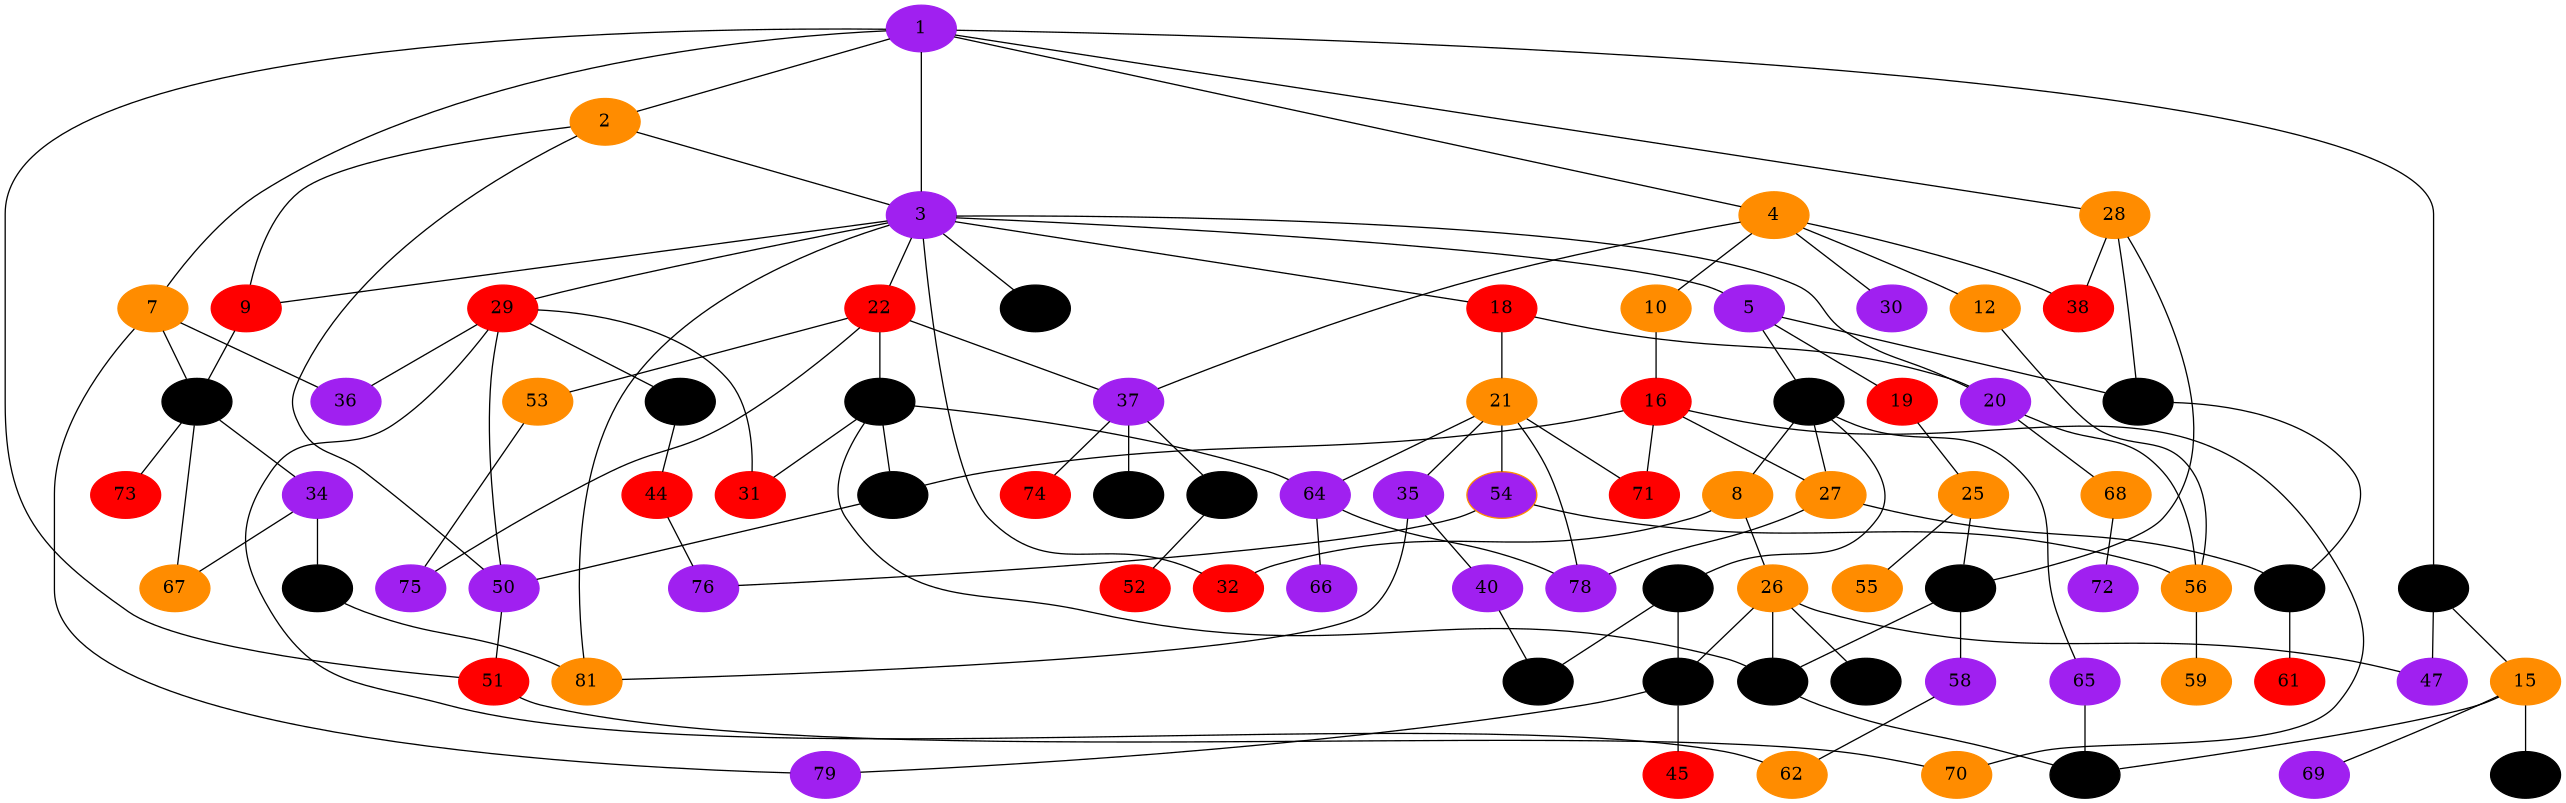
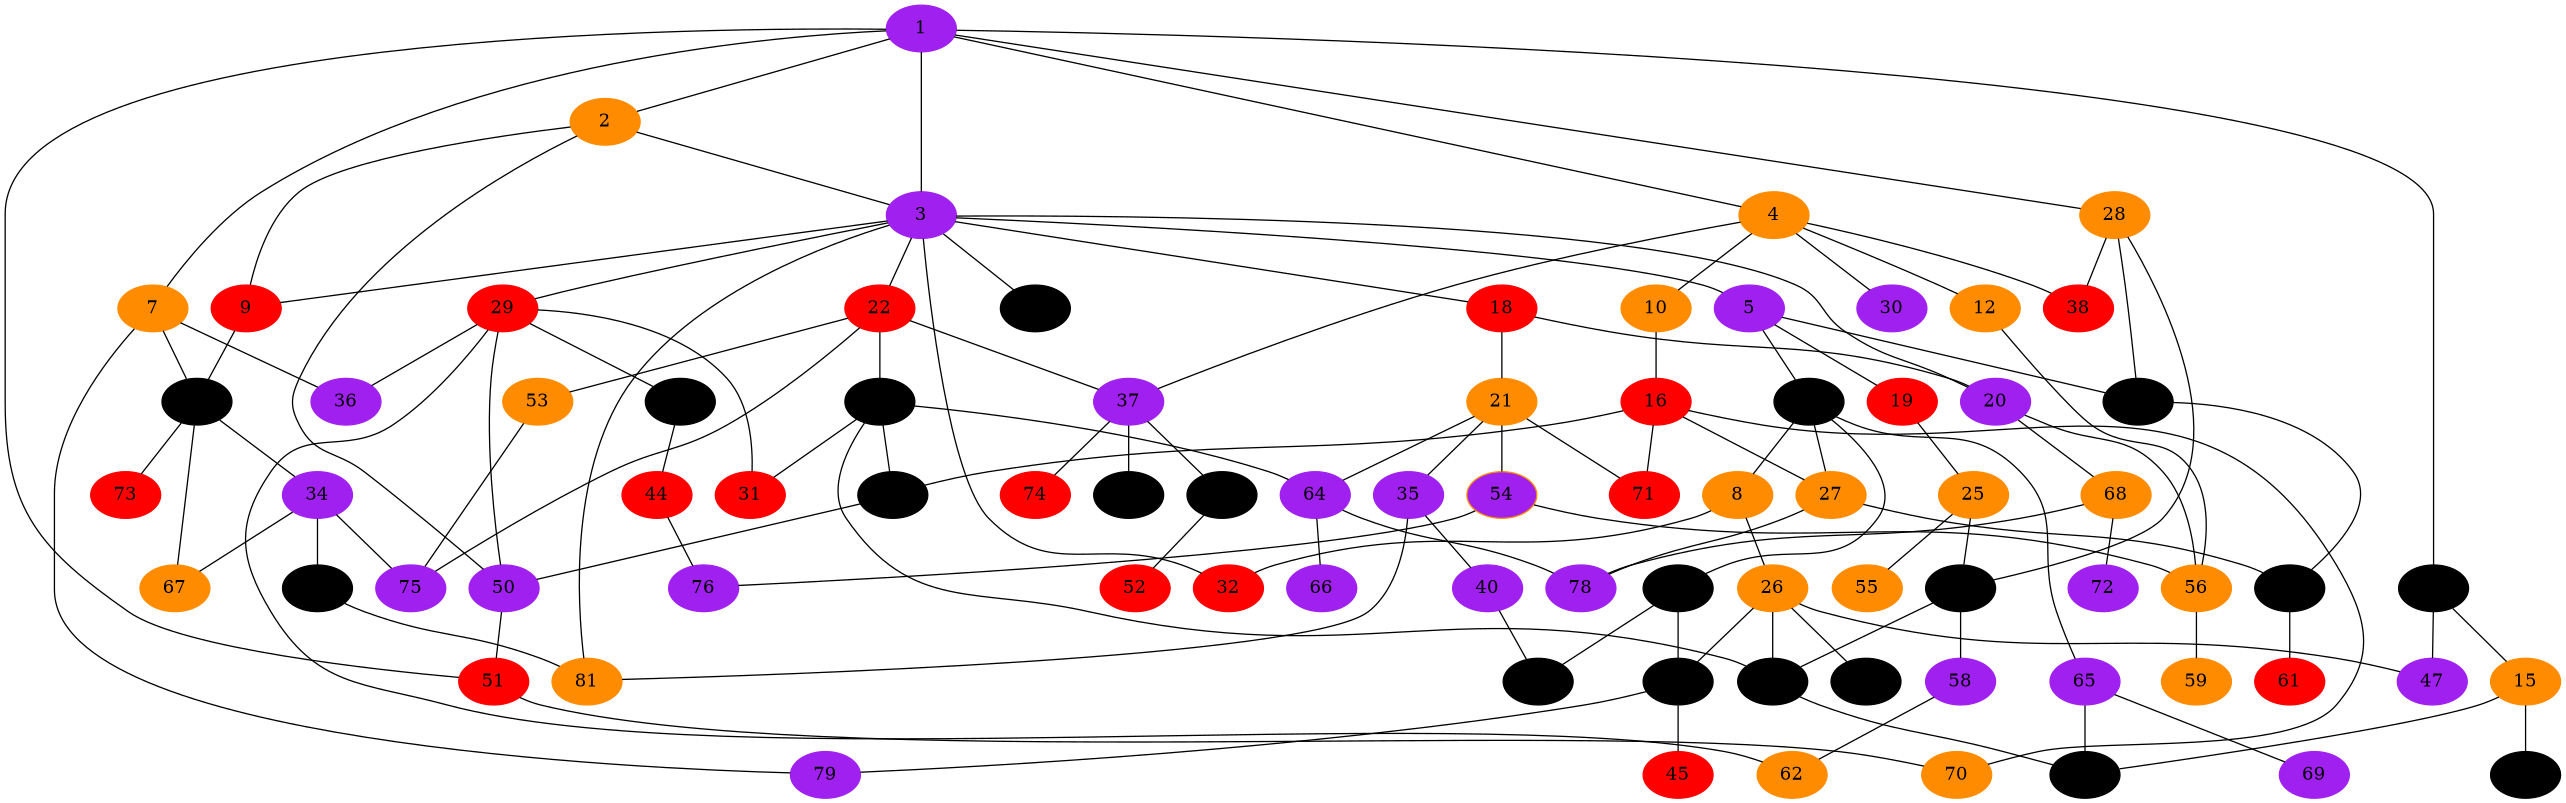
(1556, 490) -> (1737, 543)
none -> (364, 542)
(2421, 730) -> (2200, 728)
